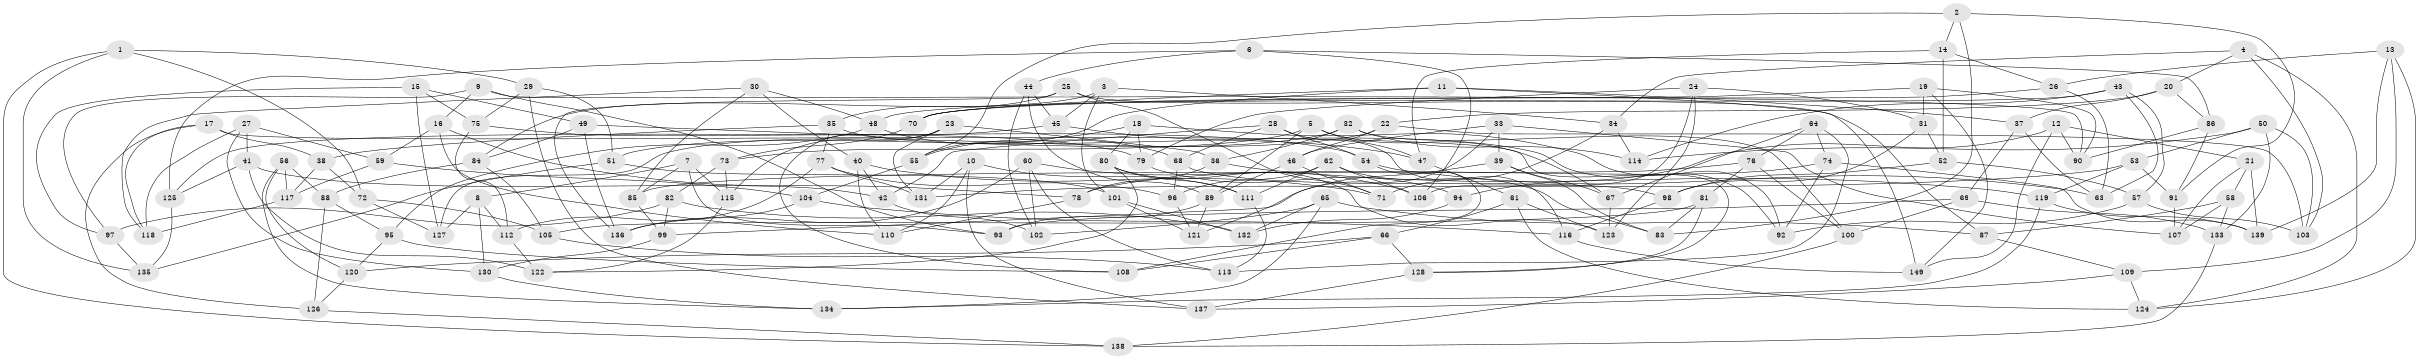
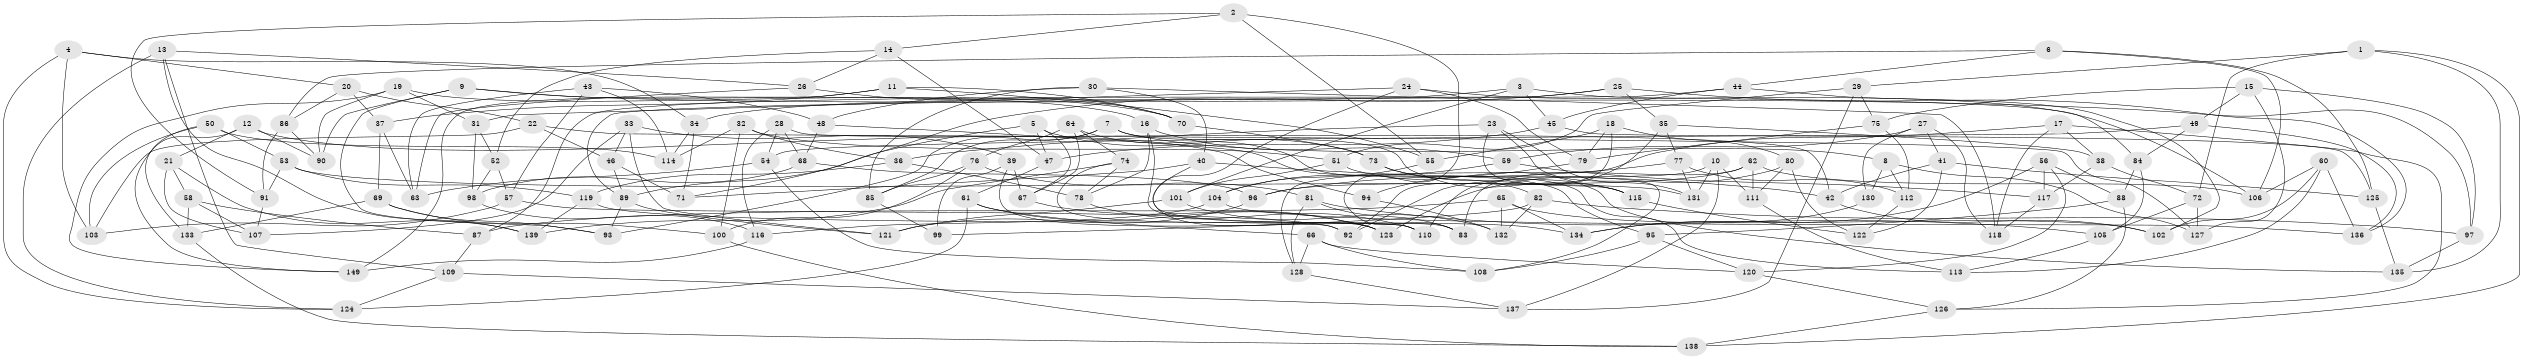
(575, 255) -> none
